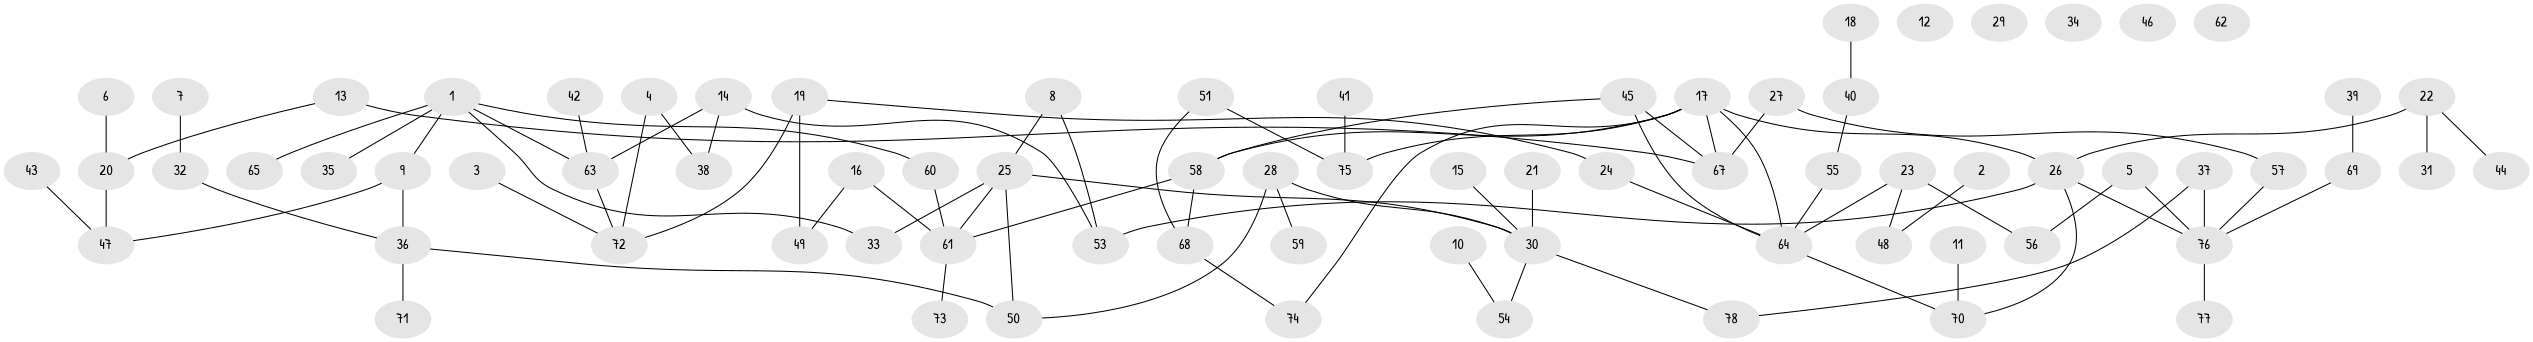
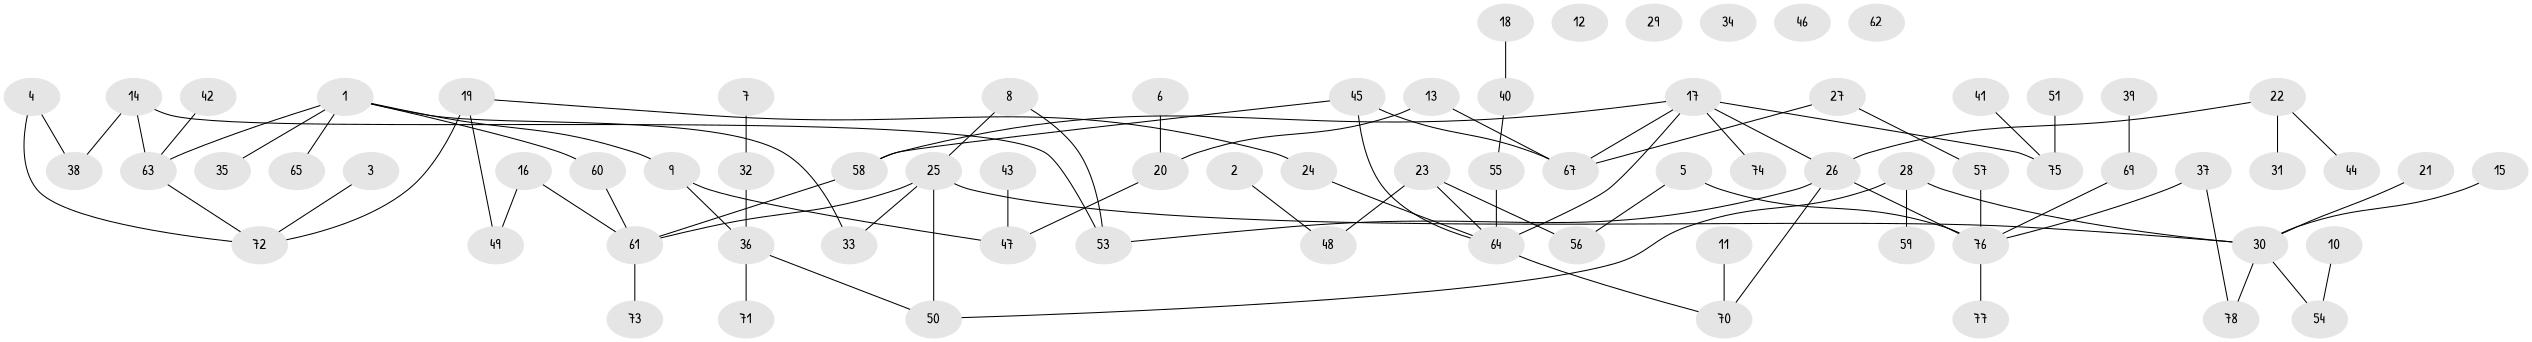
(1185, 245) -> none
